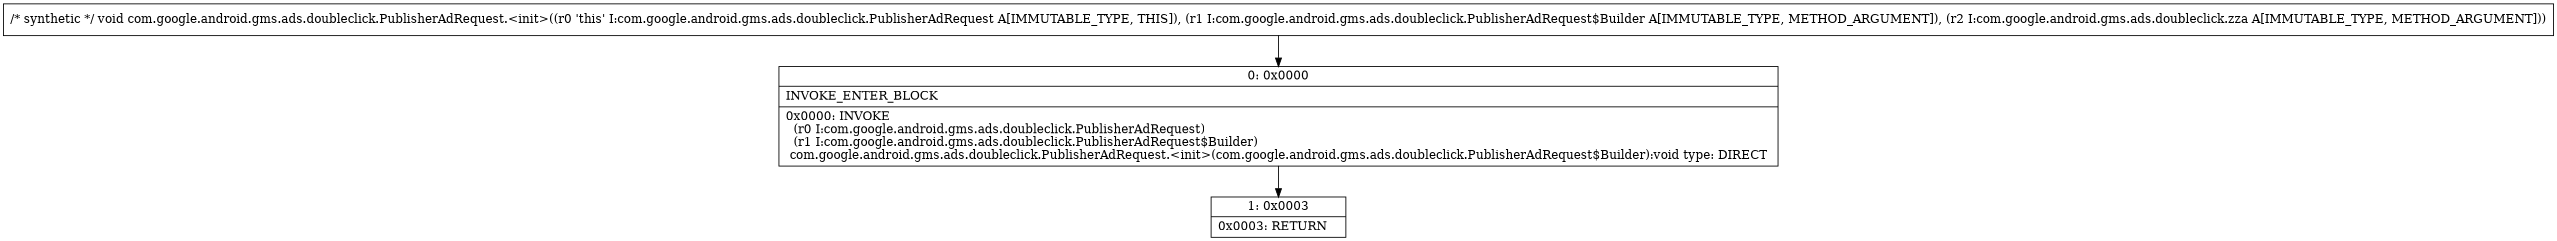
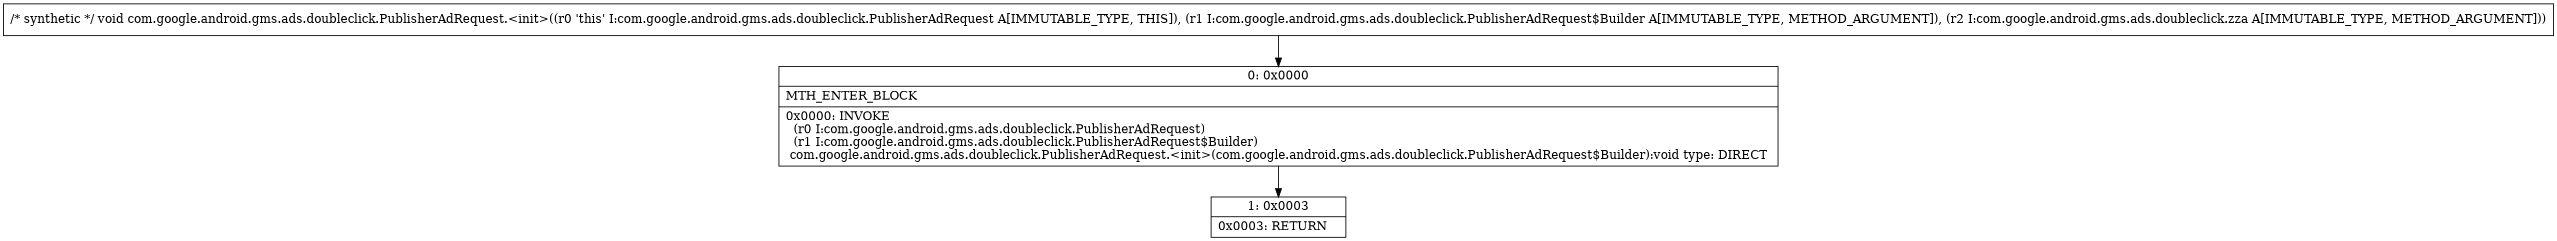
(862, 96) -> (852, 96)
